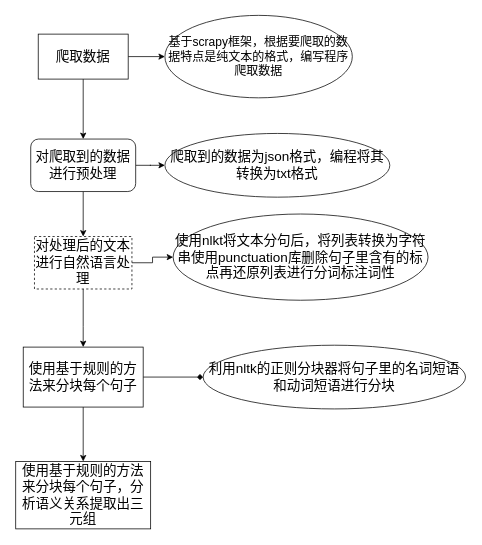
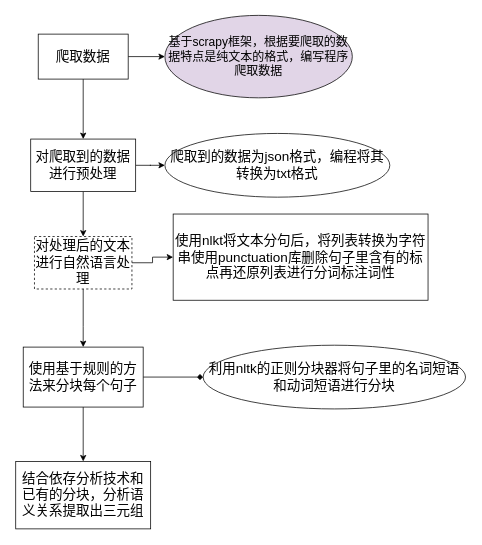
(258, 57) -> (258, 57)
(83, 165) -> (83, 165)
(300, 257) -> (300, 257)
(83, 495) -> (83, 495)
